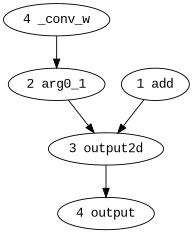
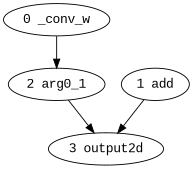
(57, 20) -> (57, 20)
(106, 214) -> none
